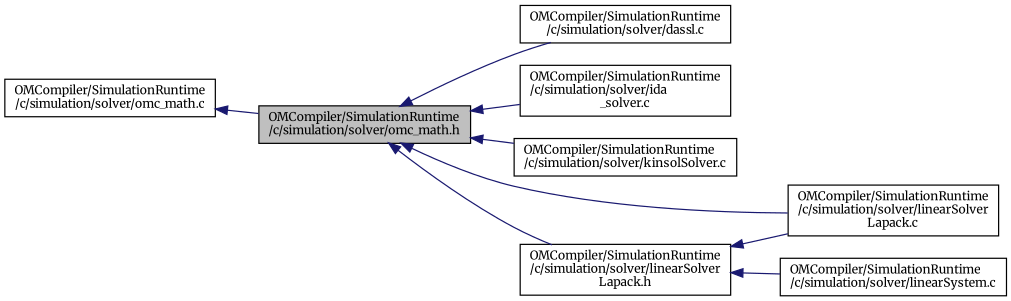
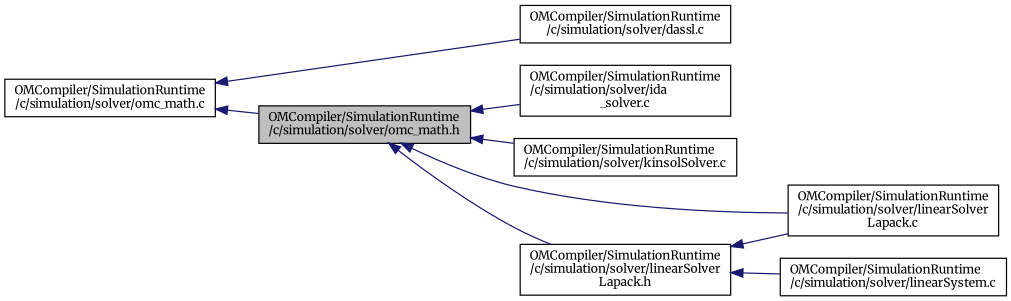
(480, 68) -> (374, 60)
